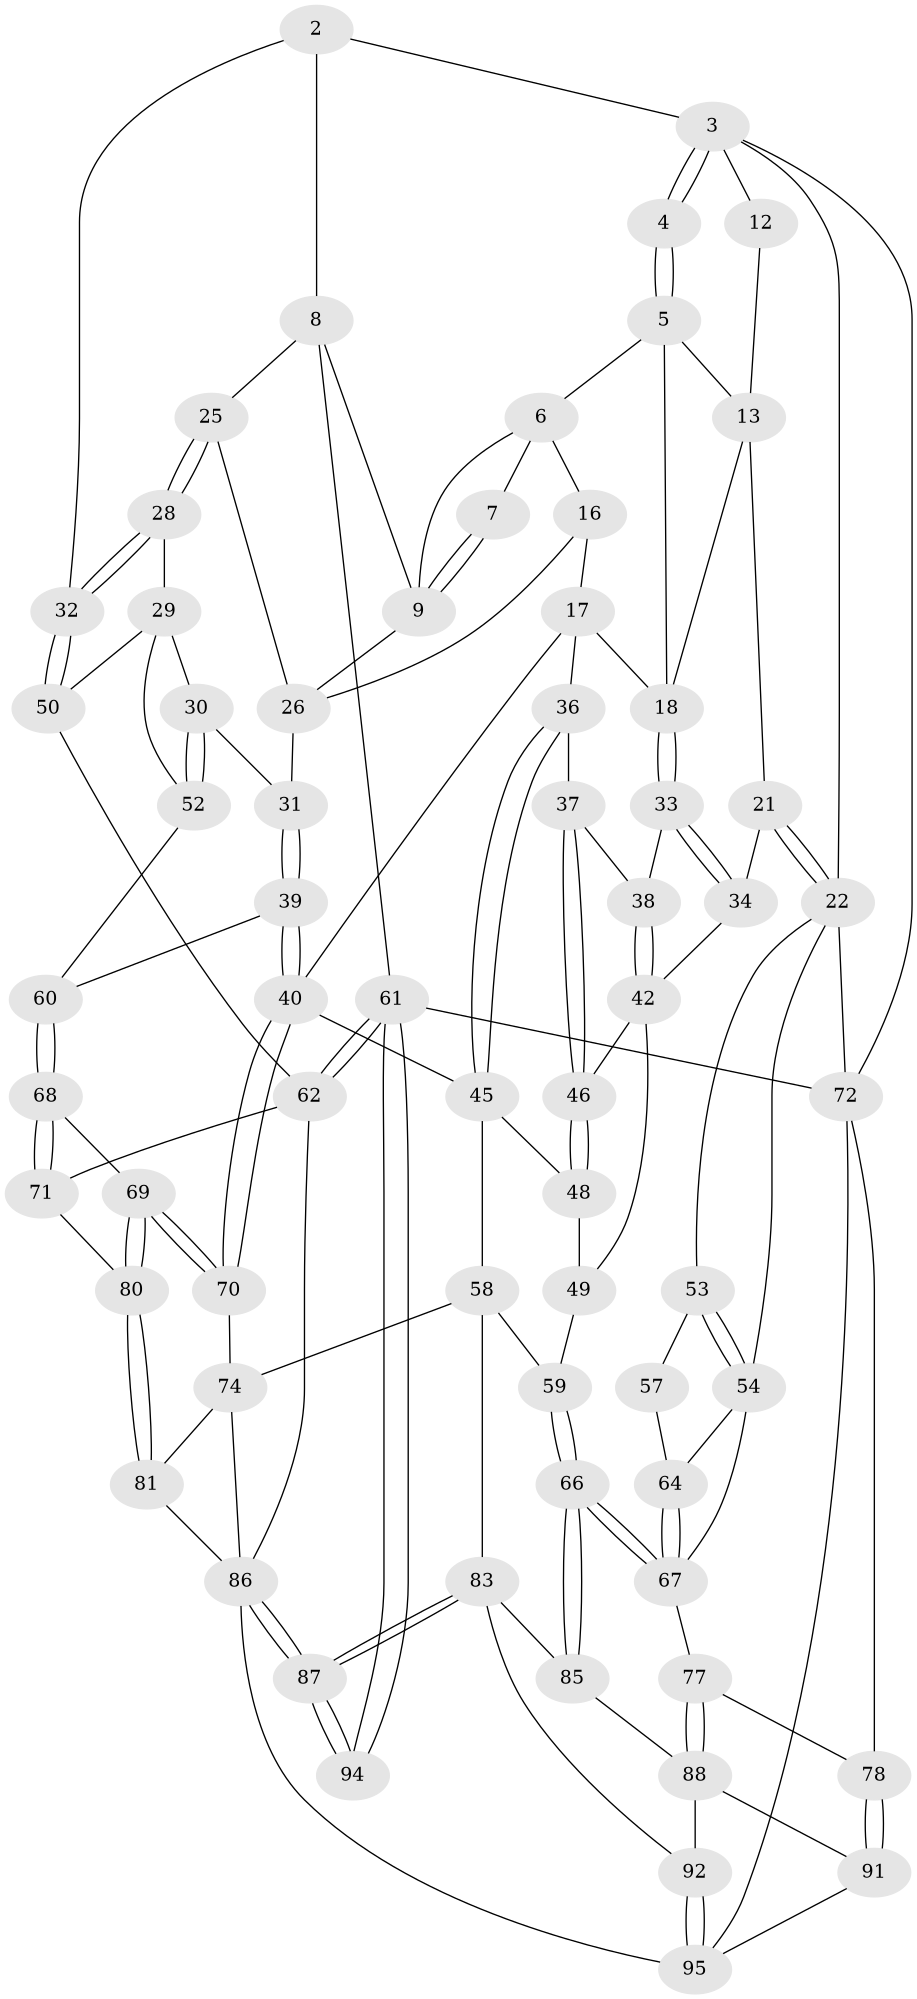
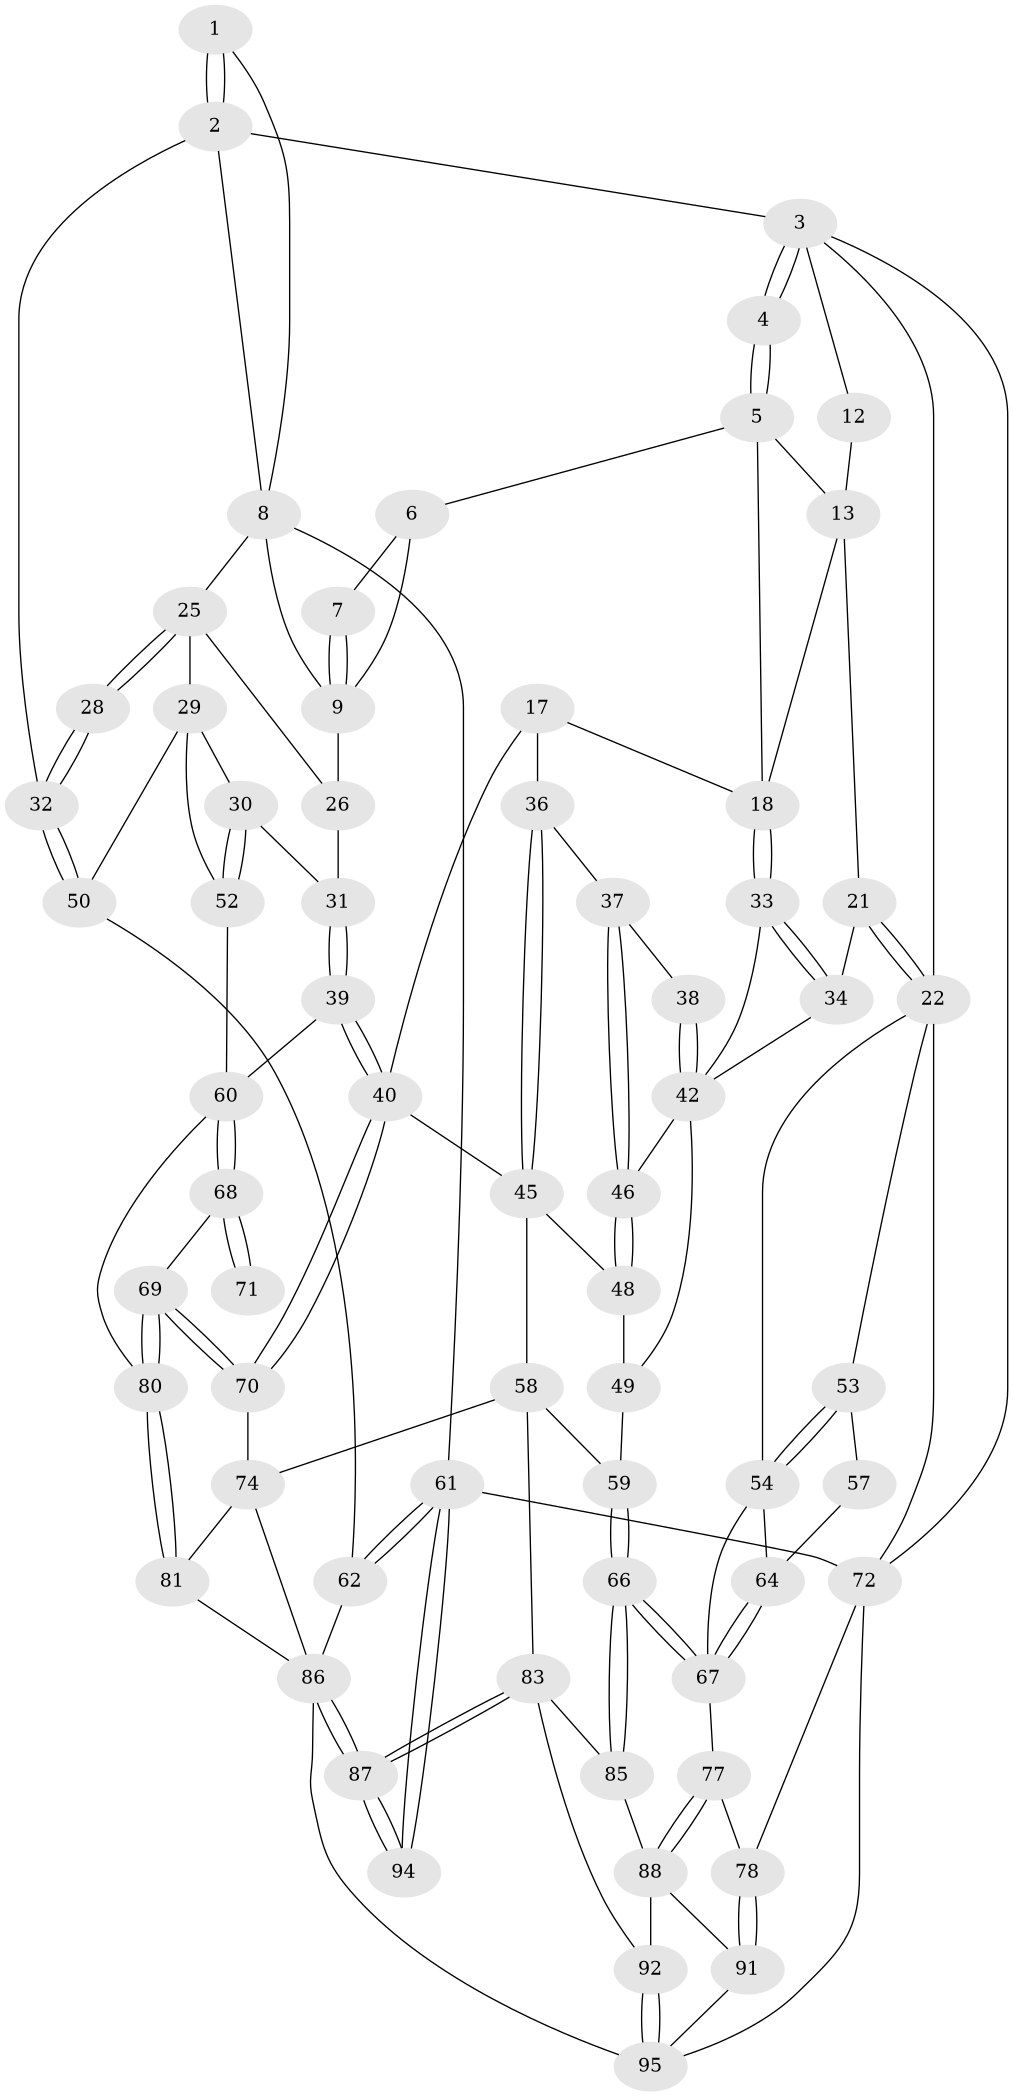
none -> (216, 30)
(590, 515) -> none
(164, 563) -> (190, 660)
(655, 854) -> (744, 1005)
(173, 1140) -> none
(87, 1242) -> (117, 1232)
